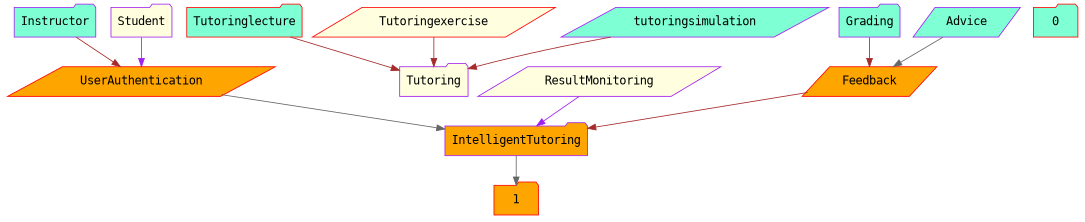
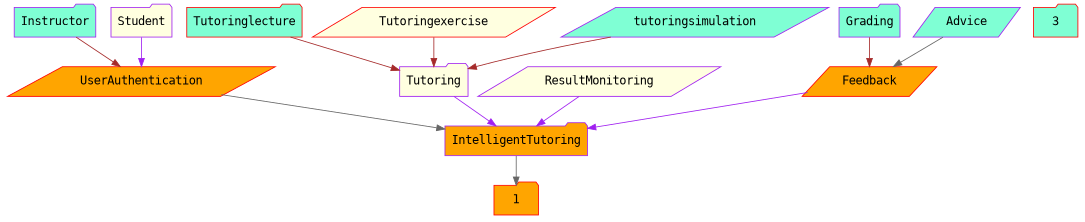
(1056, 22) -> (1056, 22)
none -> (472, 109)
(702, 110) -> (702, 110)
